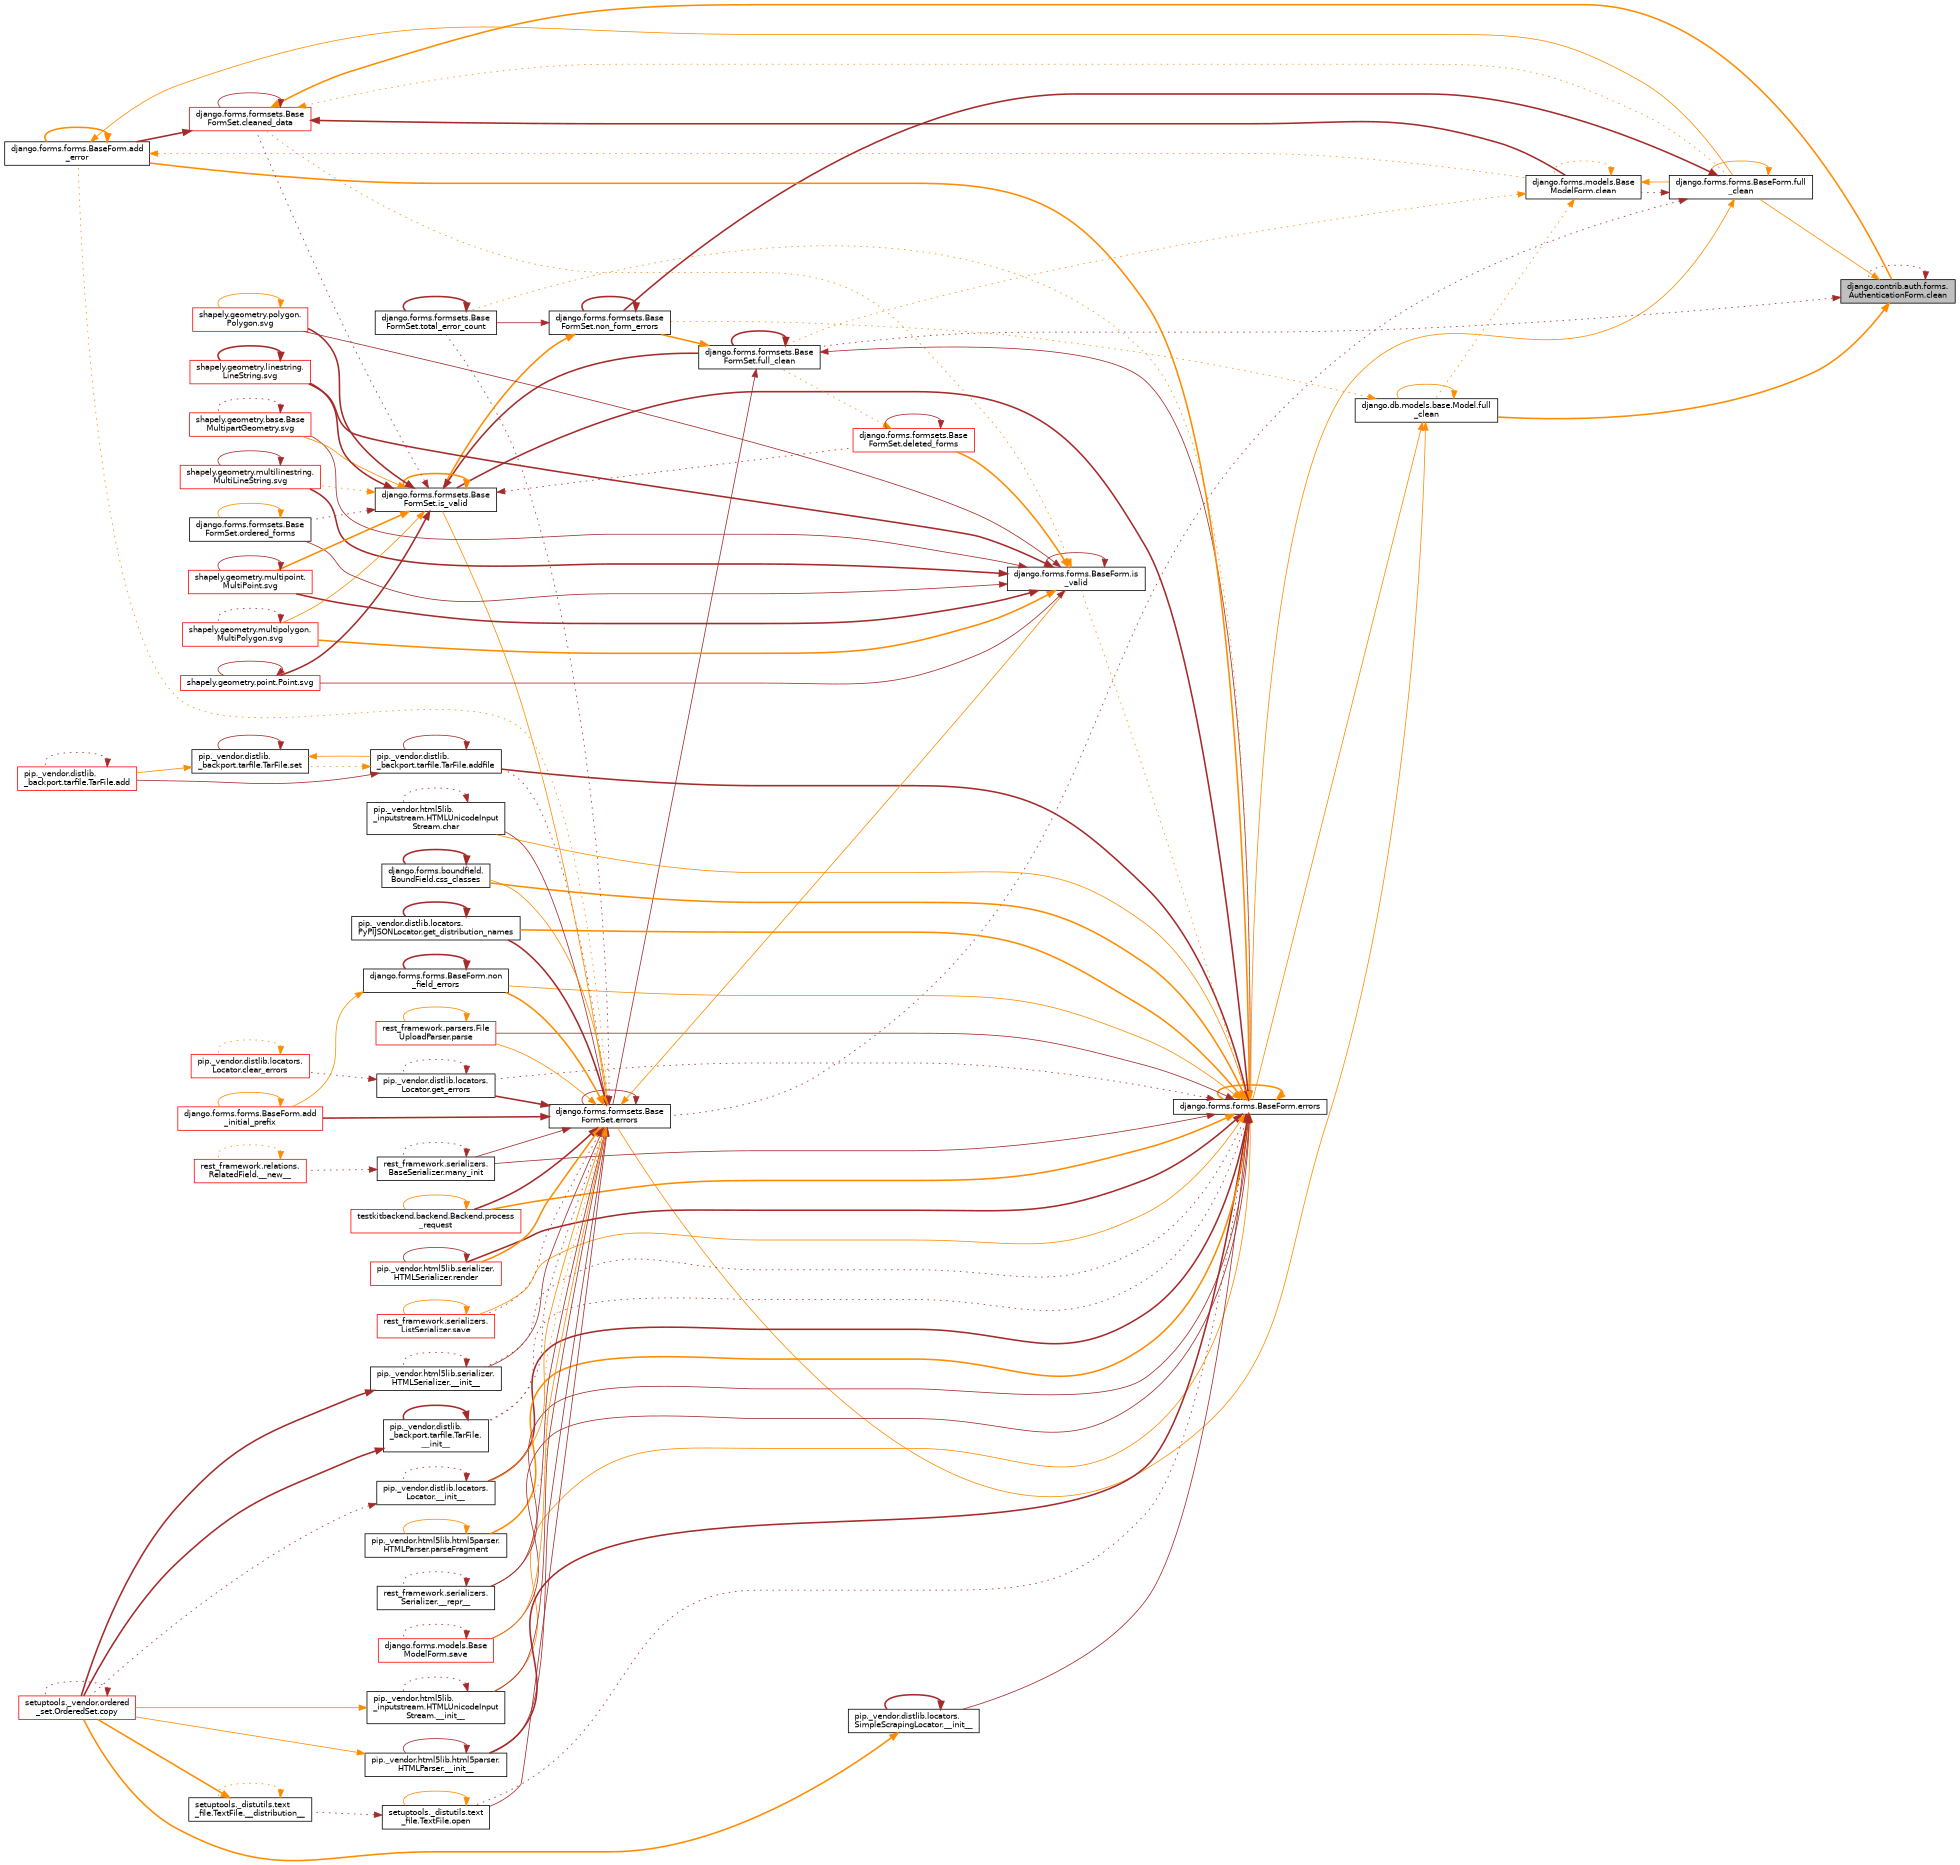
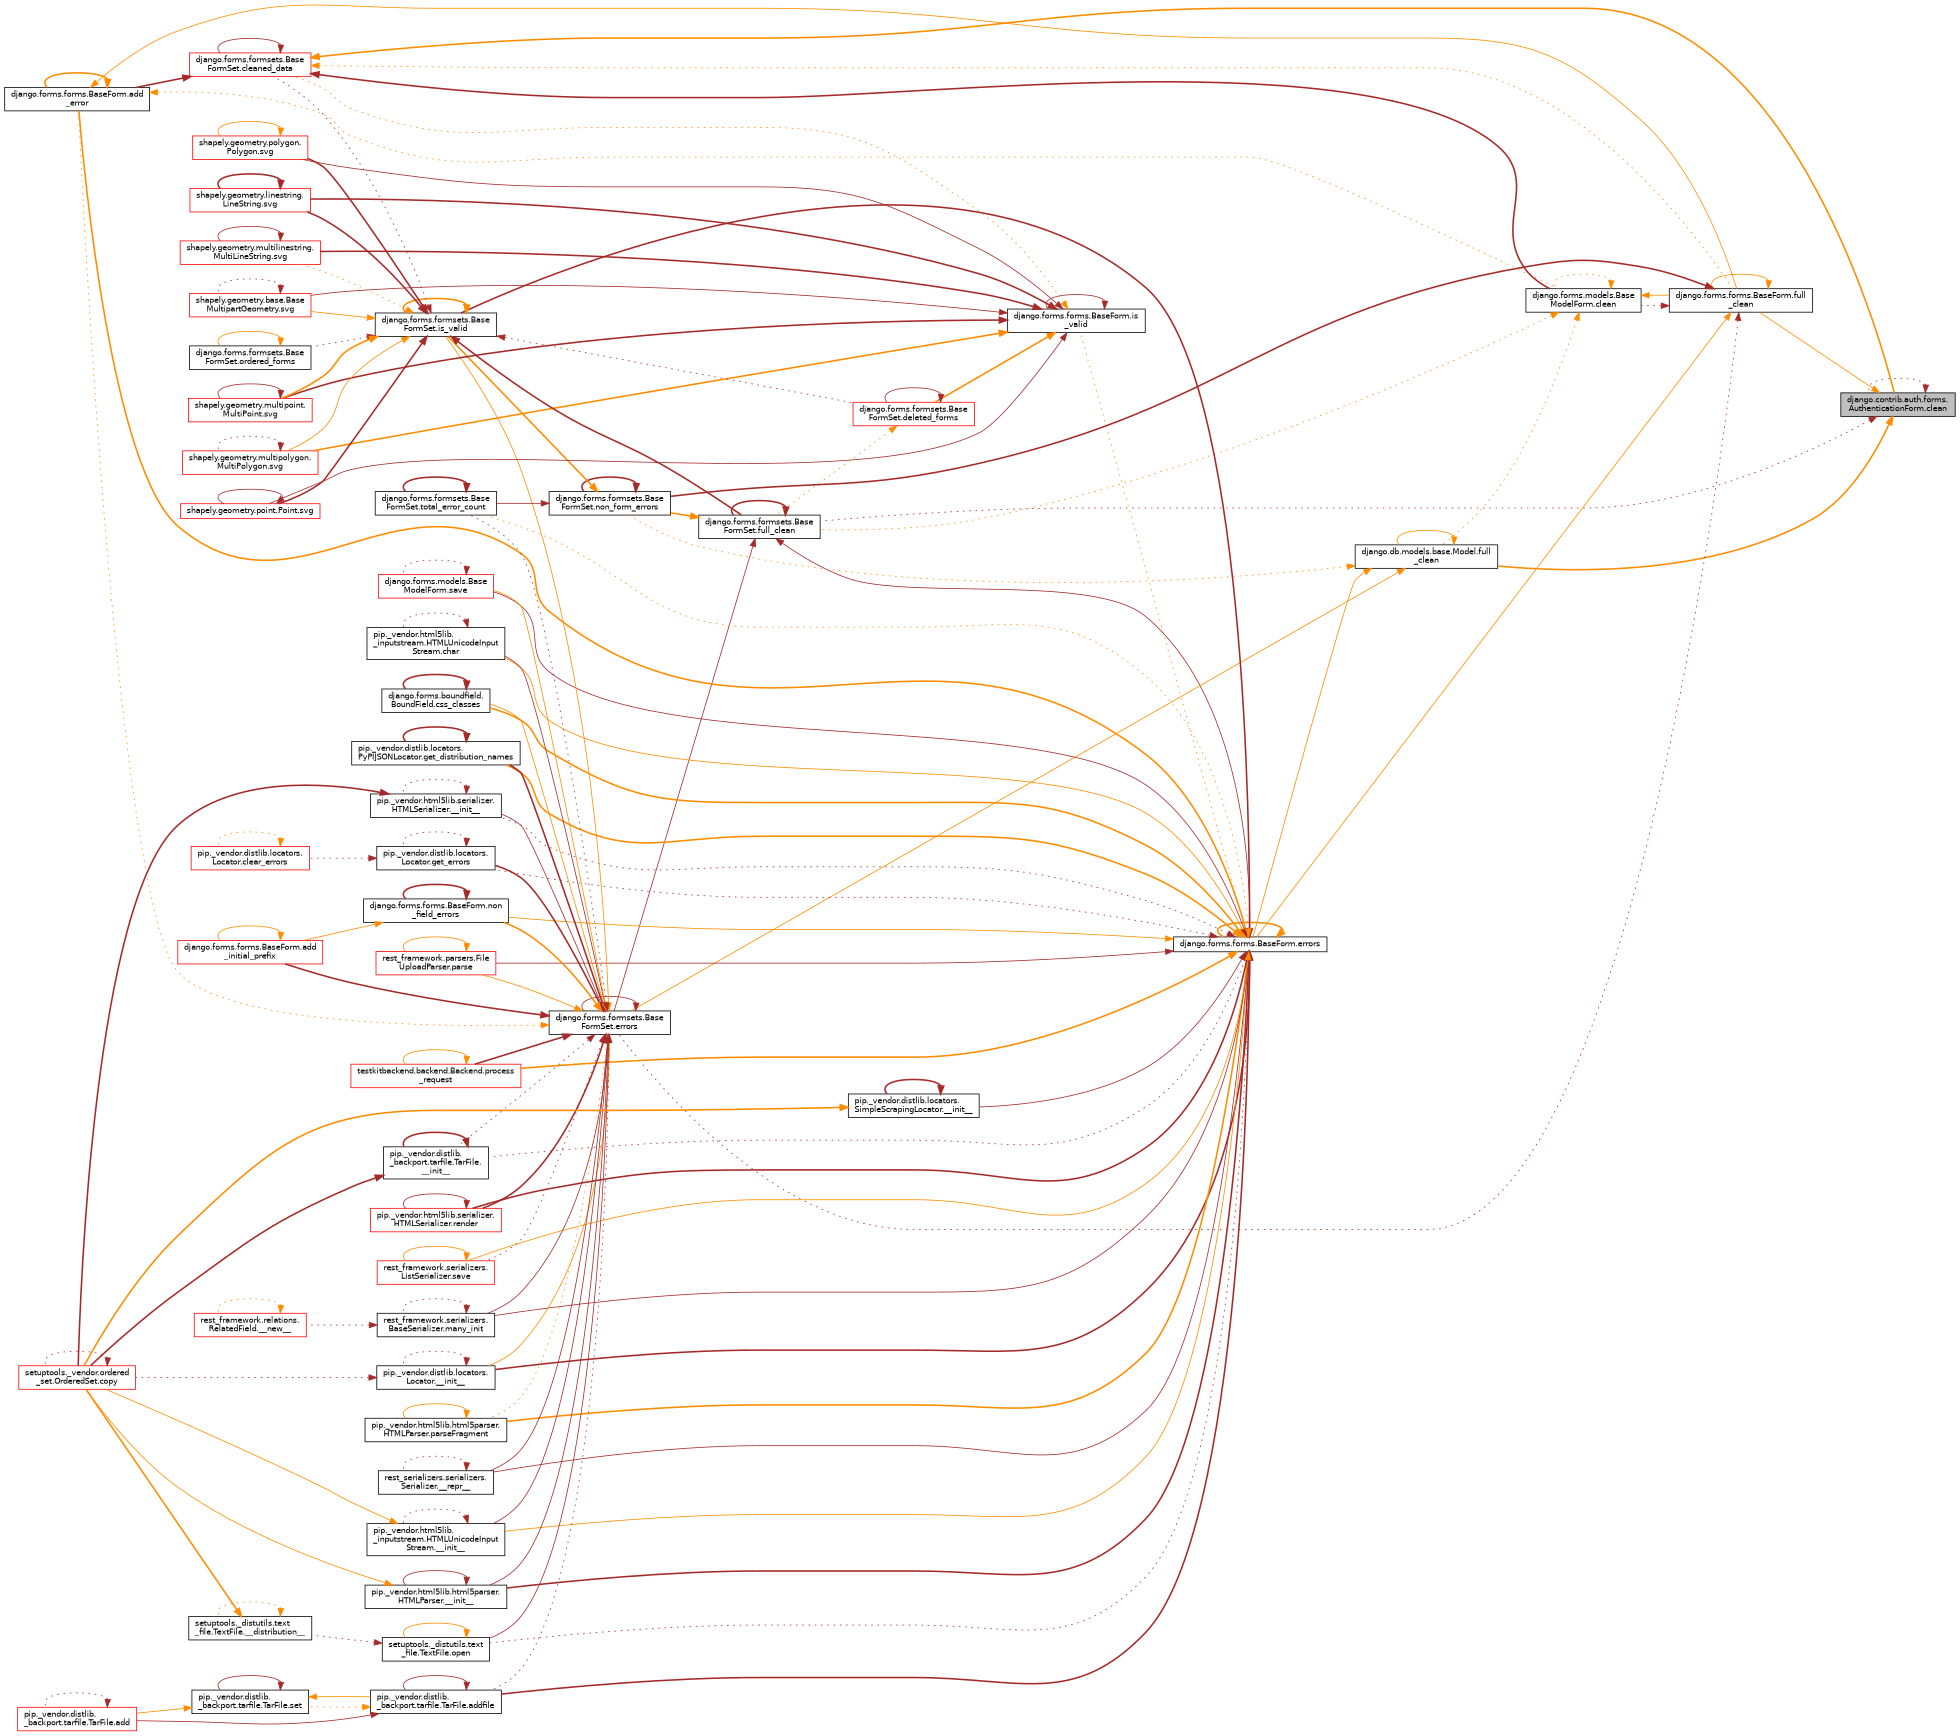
(644, 594) -> none
(848, 846) -> none
(545, 1206) -> (560, 1139)
(436, 1598) -> (436, 1482)
